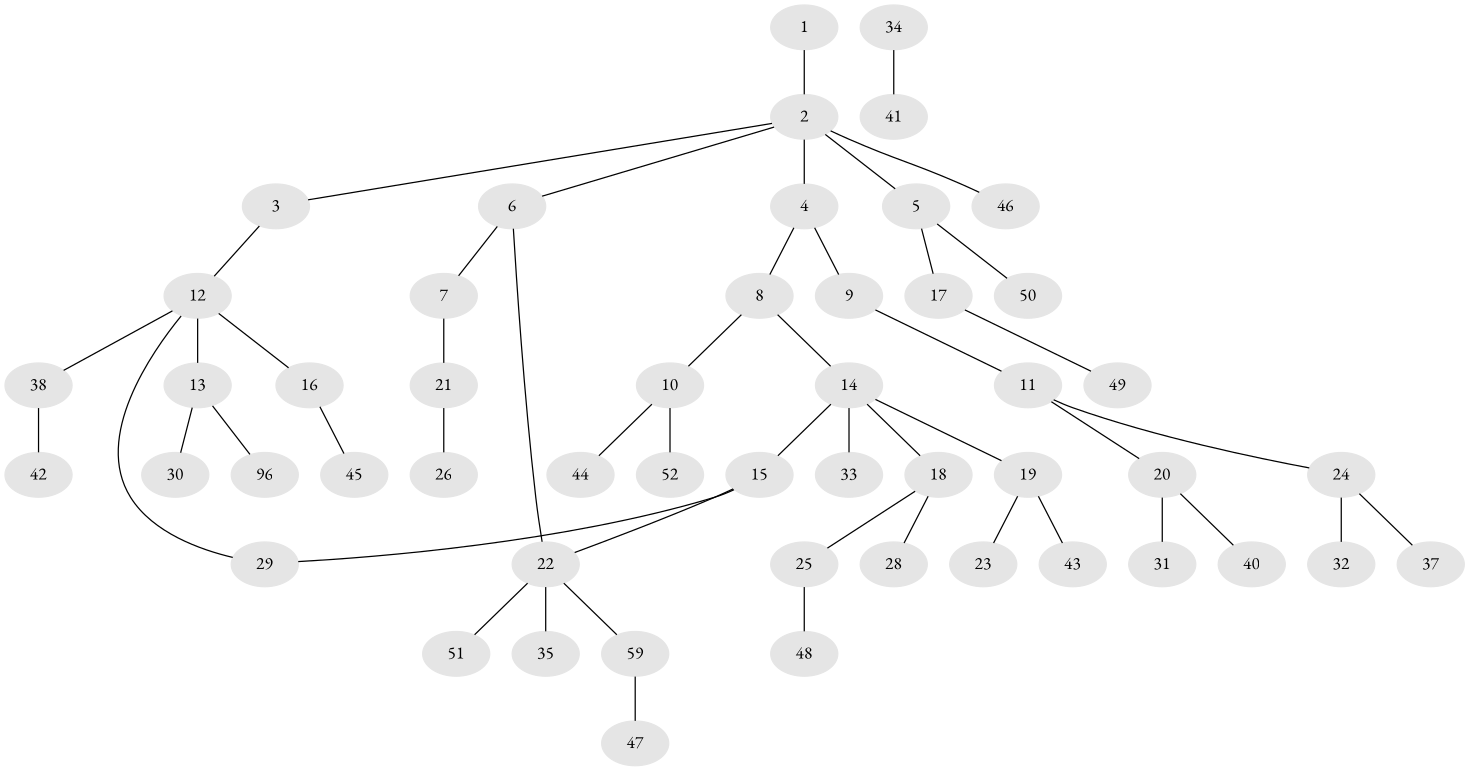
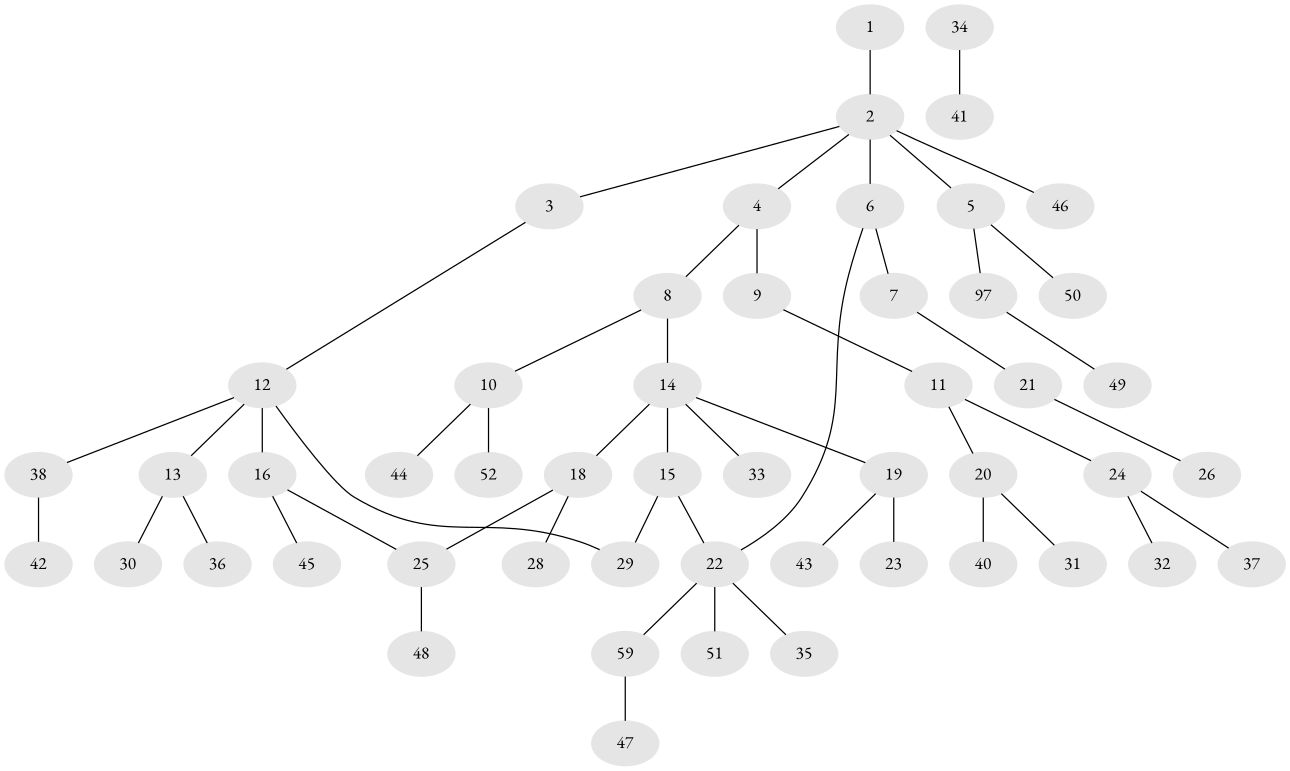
(939, 296) -> (983, 296)
(265, 475) -> (218, 564)
none -> (342, 520)
